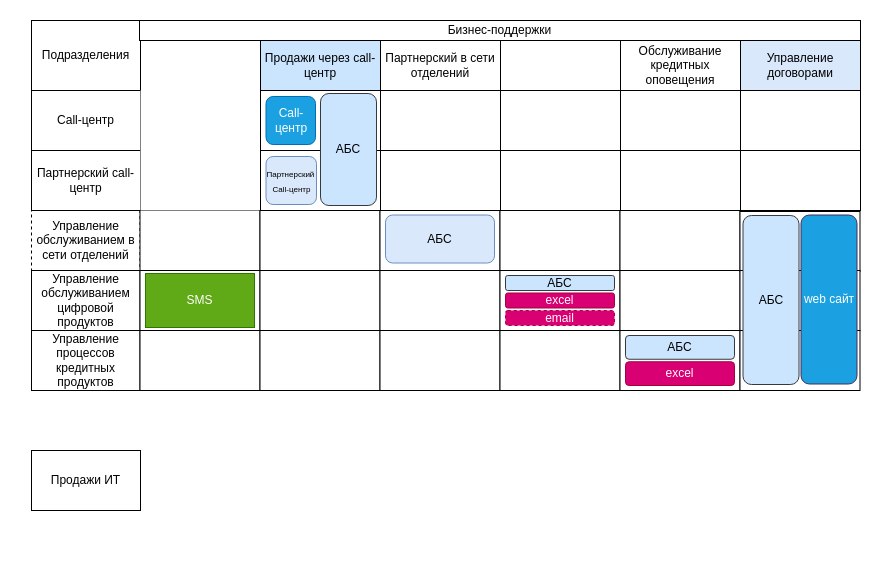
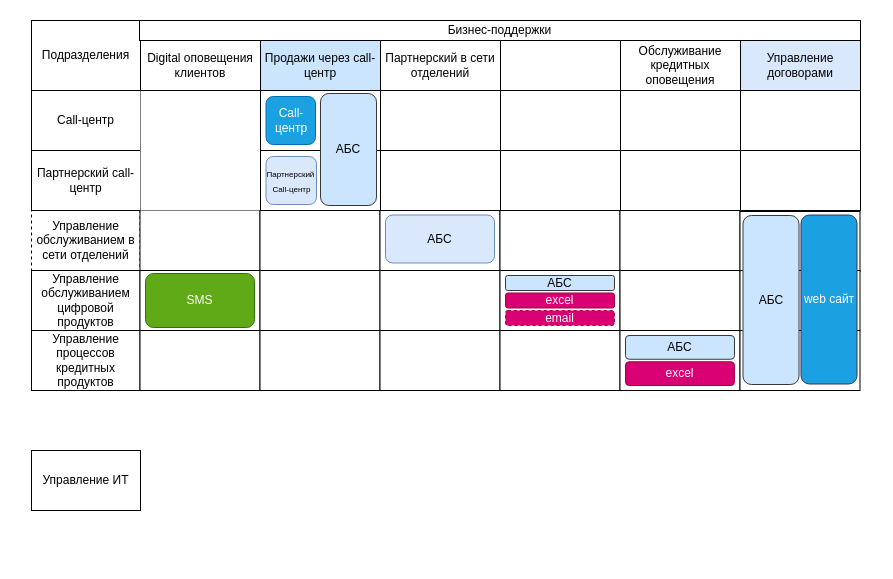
none -> (201, 66)
(200, 301) -> (200, 301)
(86, 481) -> (86, 481)
